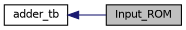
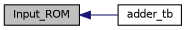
(92, 15) -> (104, 15)
